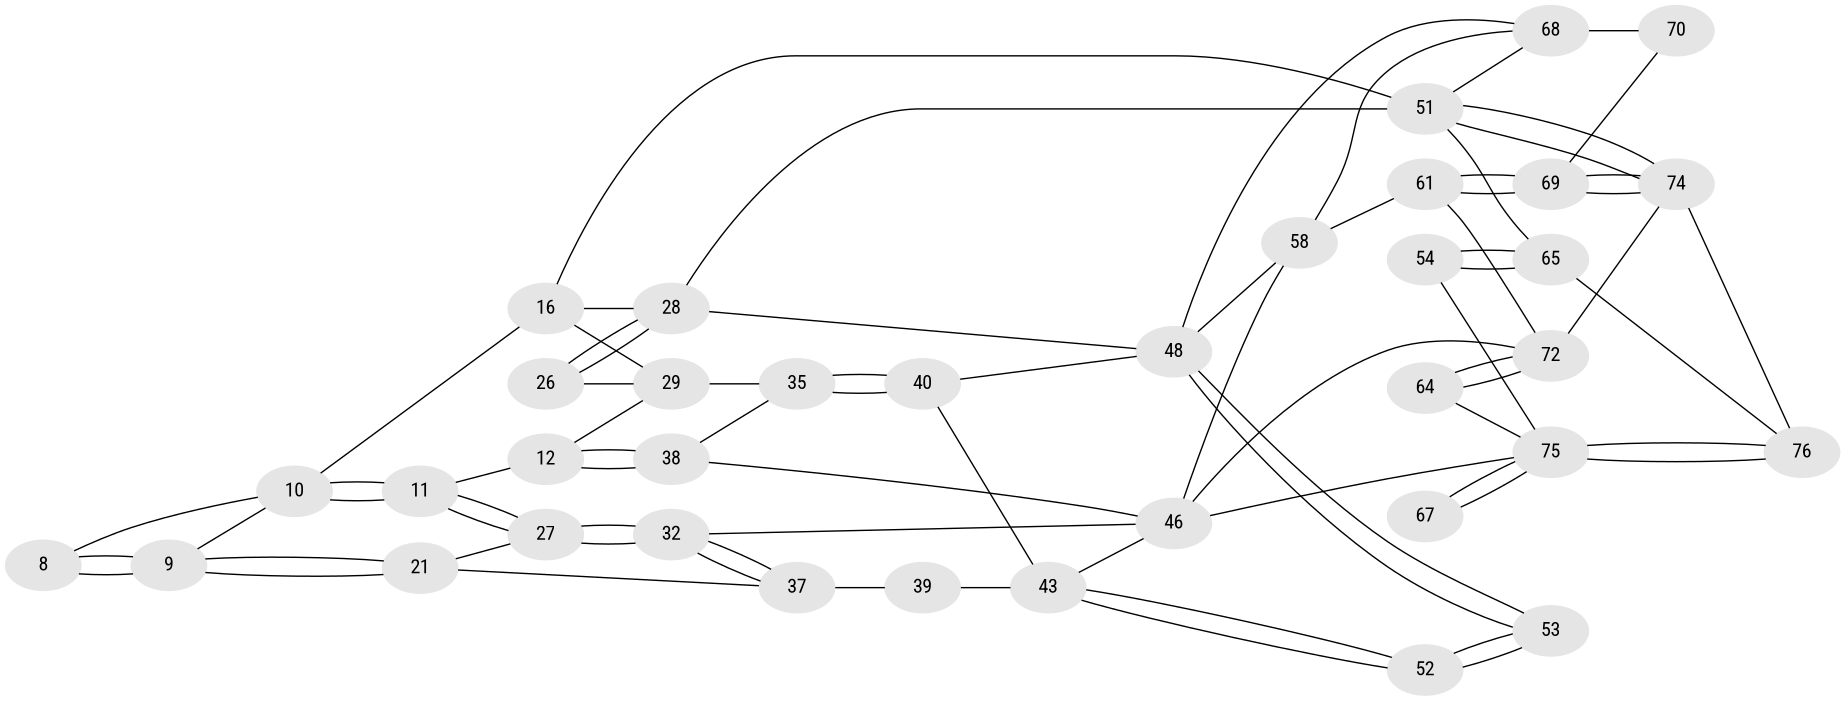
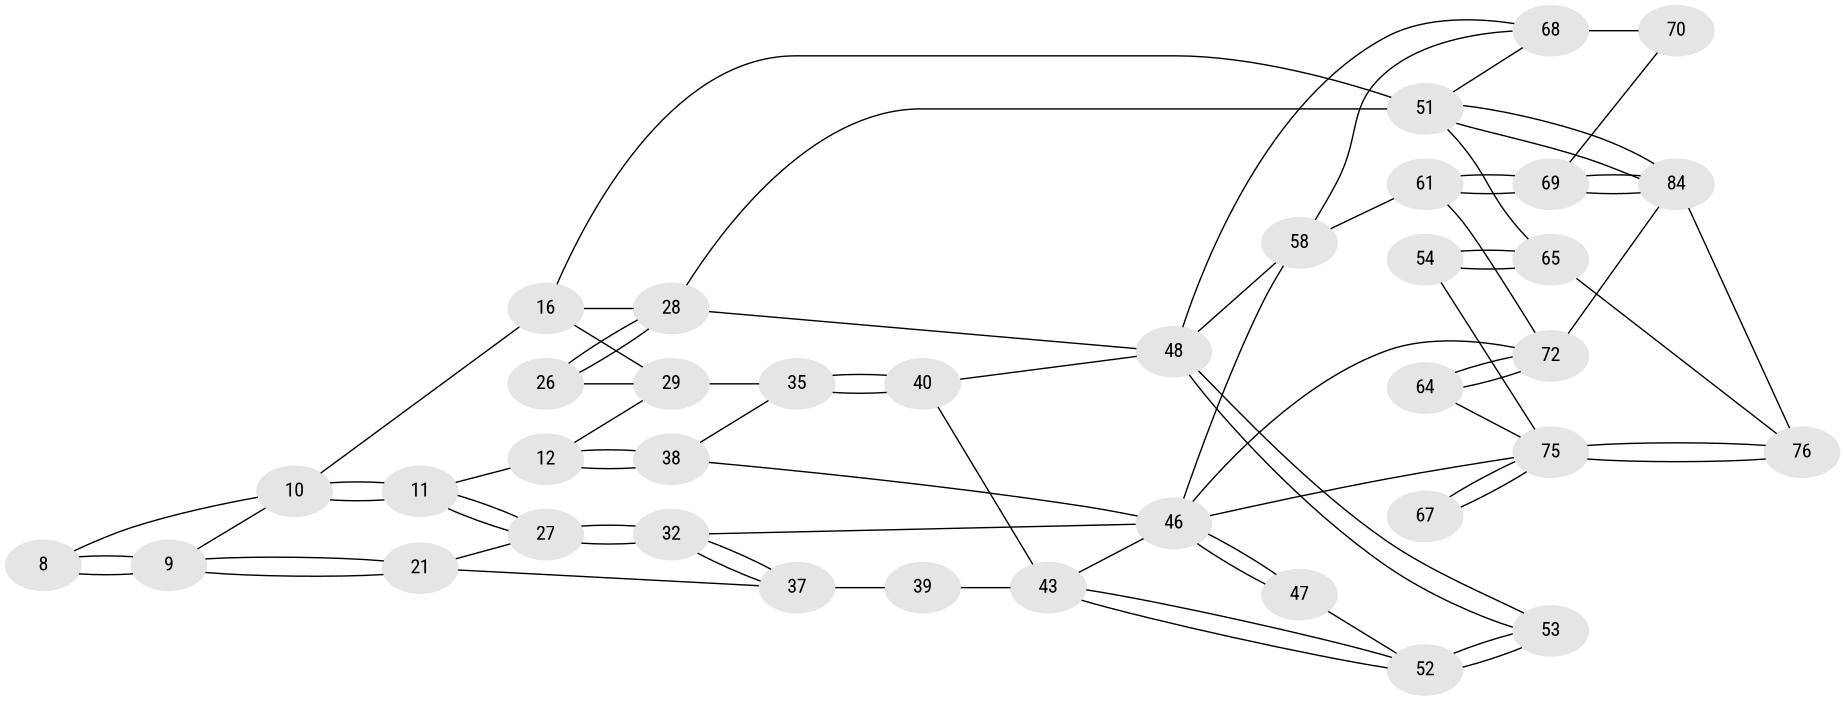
(1676, 184) -> (1676, 184)
none -> (1300, 595)
